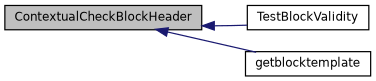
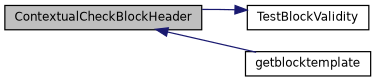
(231, 26) -> (219, 9)
